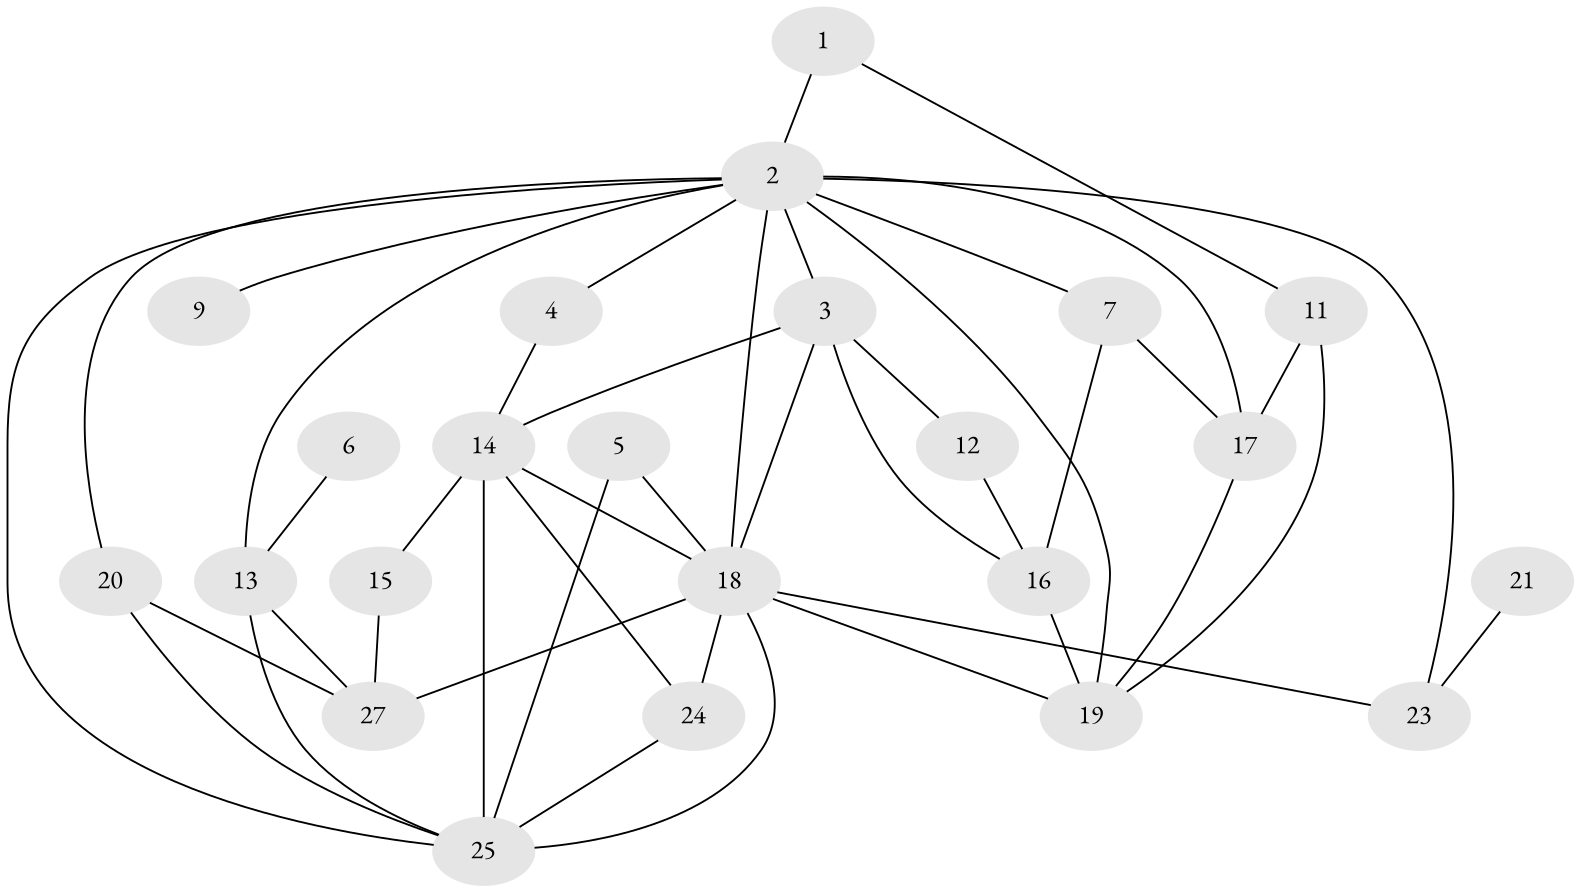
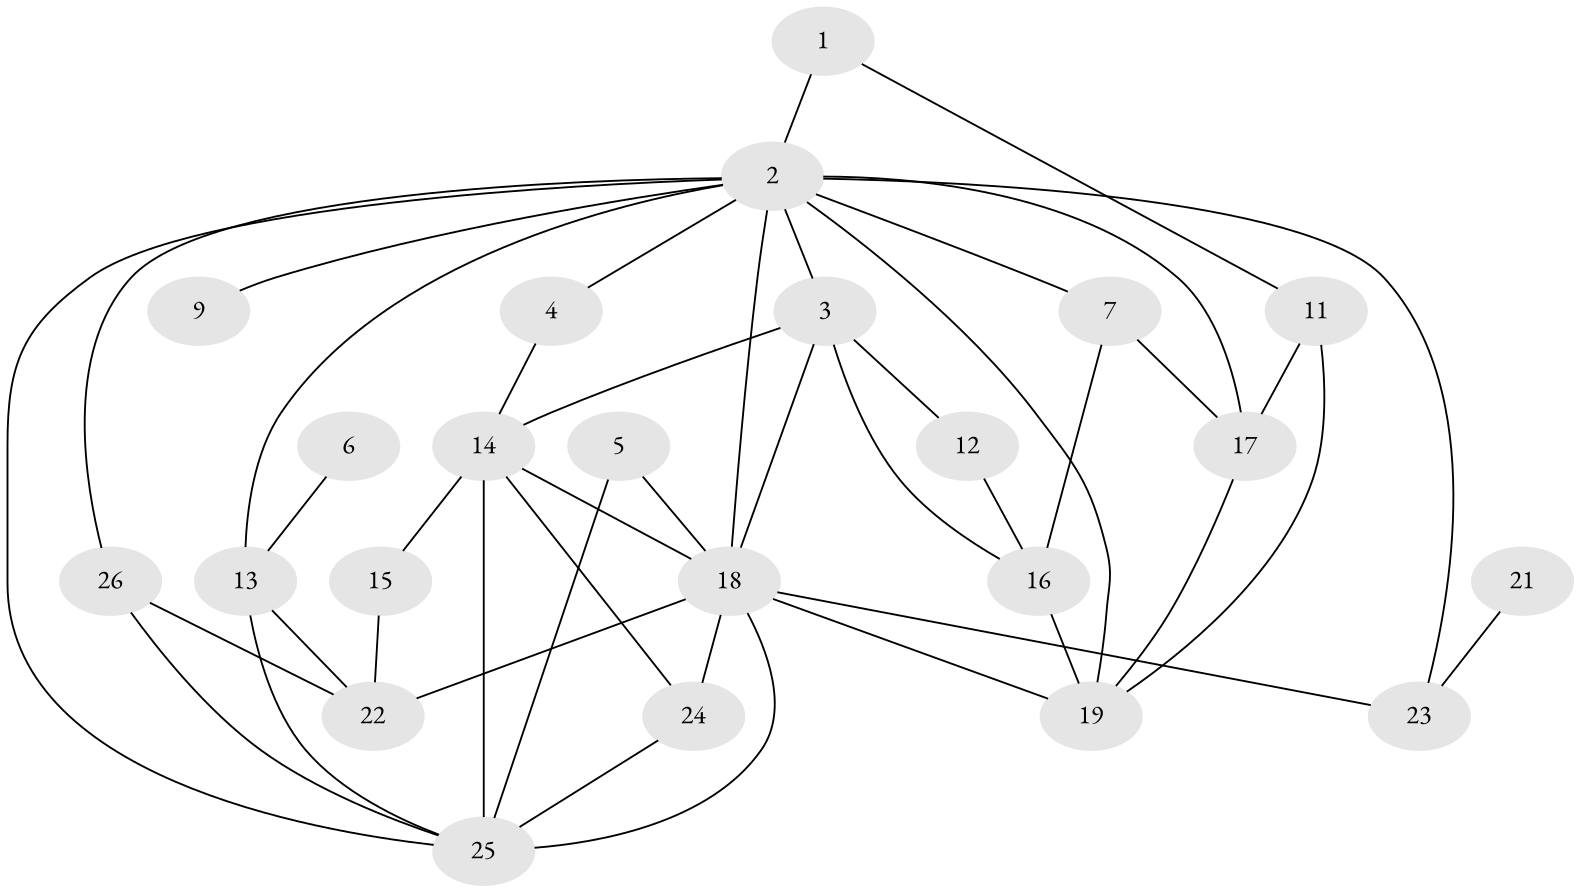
(111, 581) -> (111, 581)
(373, 716) -> (373, 716)
